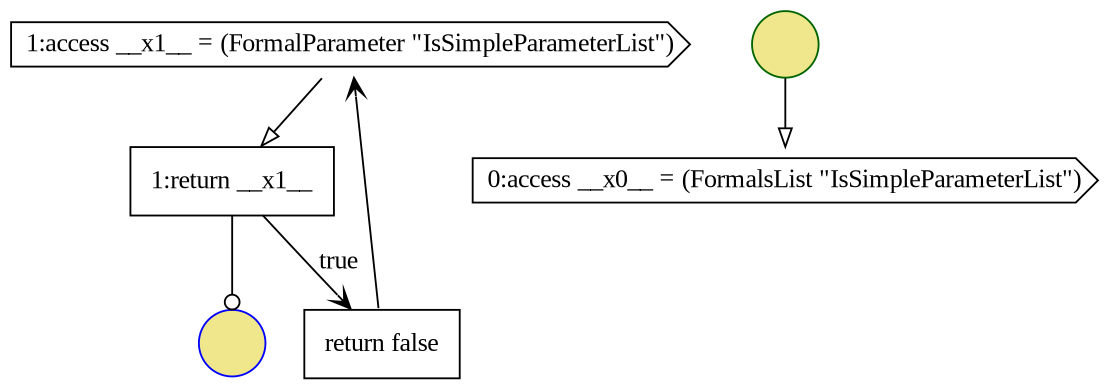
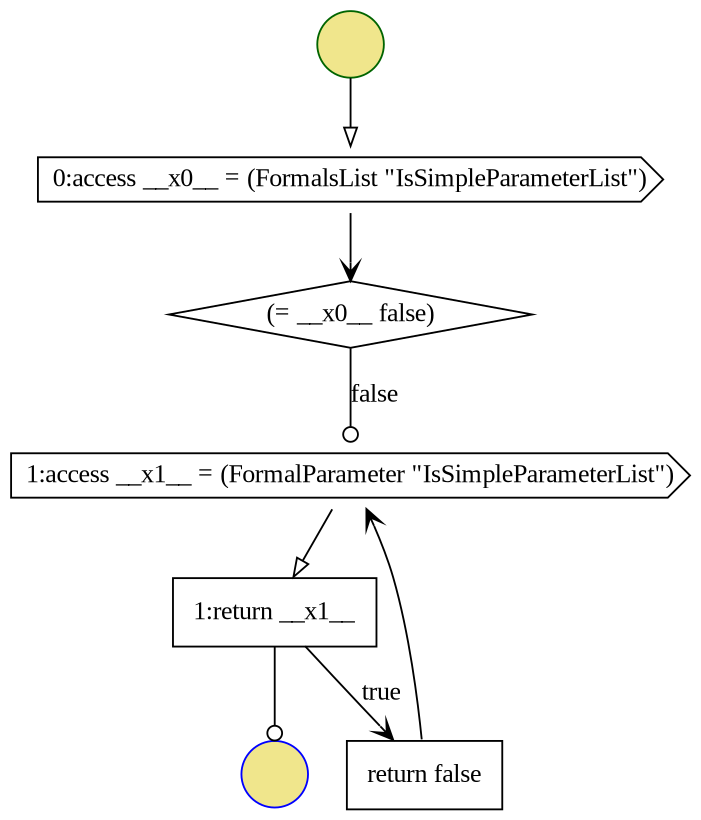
none -> (351, 314)
